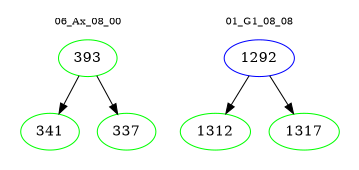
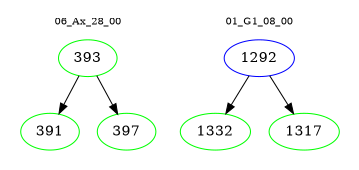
(88, 22) -> (88, 22)
(260, 22) -> (260, 22)
(50, 132) -> (50, 132)
(127, 132) -> (127, 132)
(215, 132) -> (215, 132)
